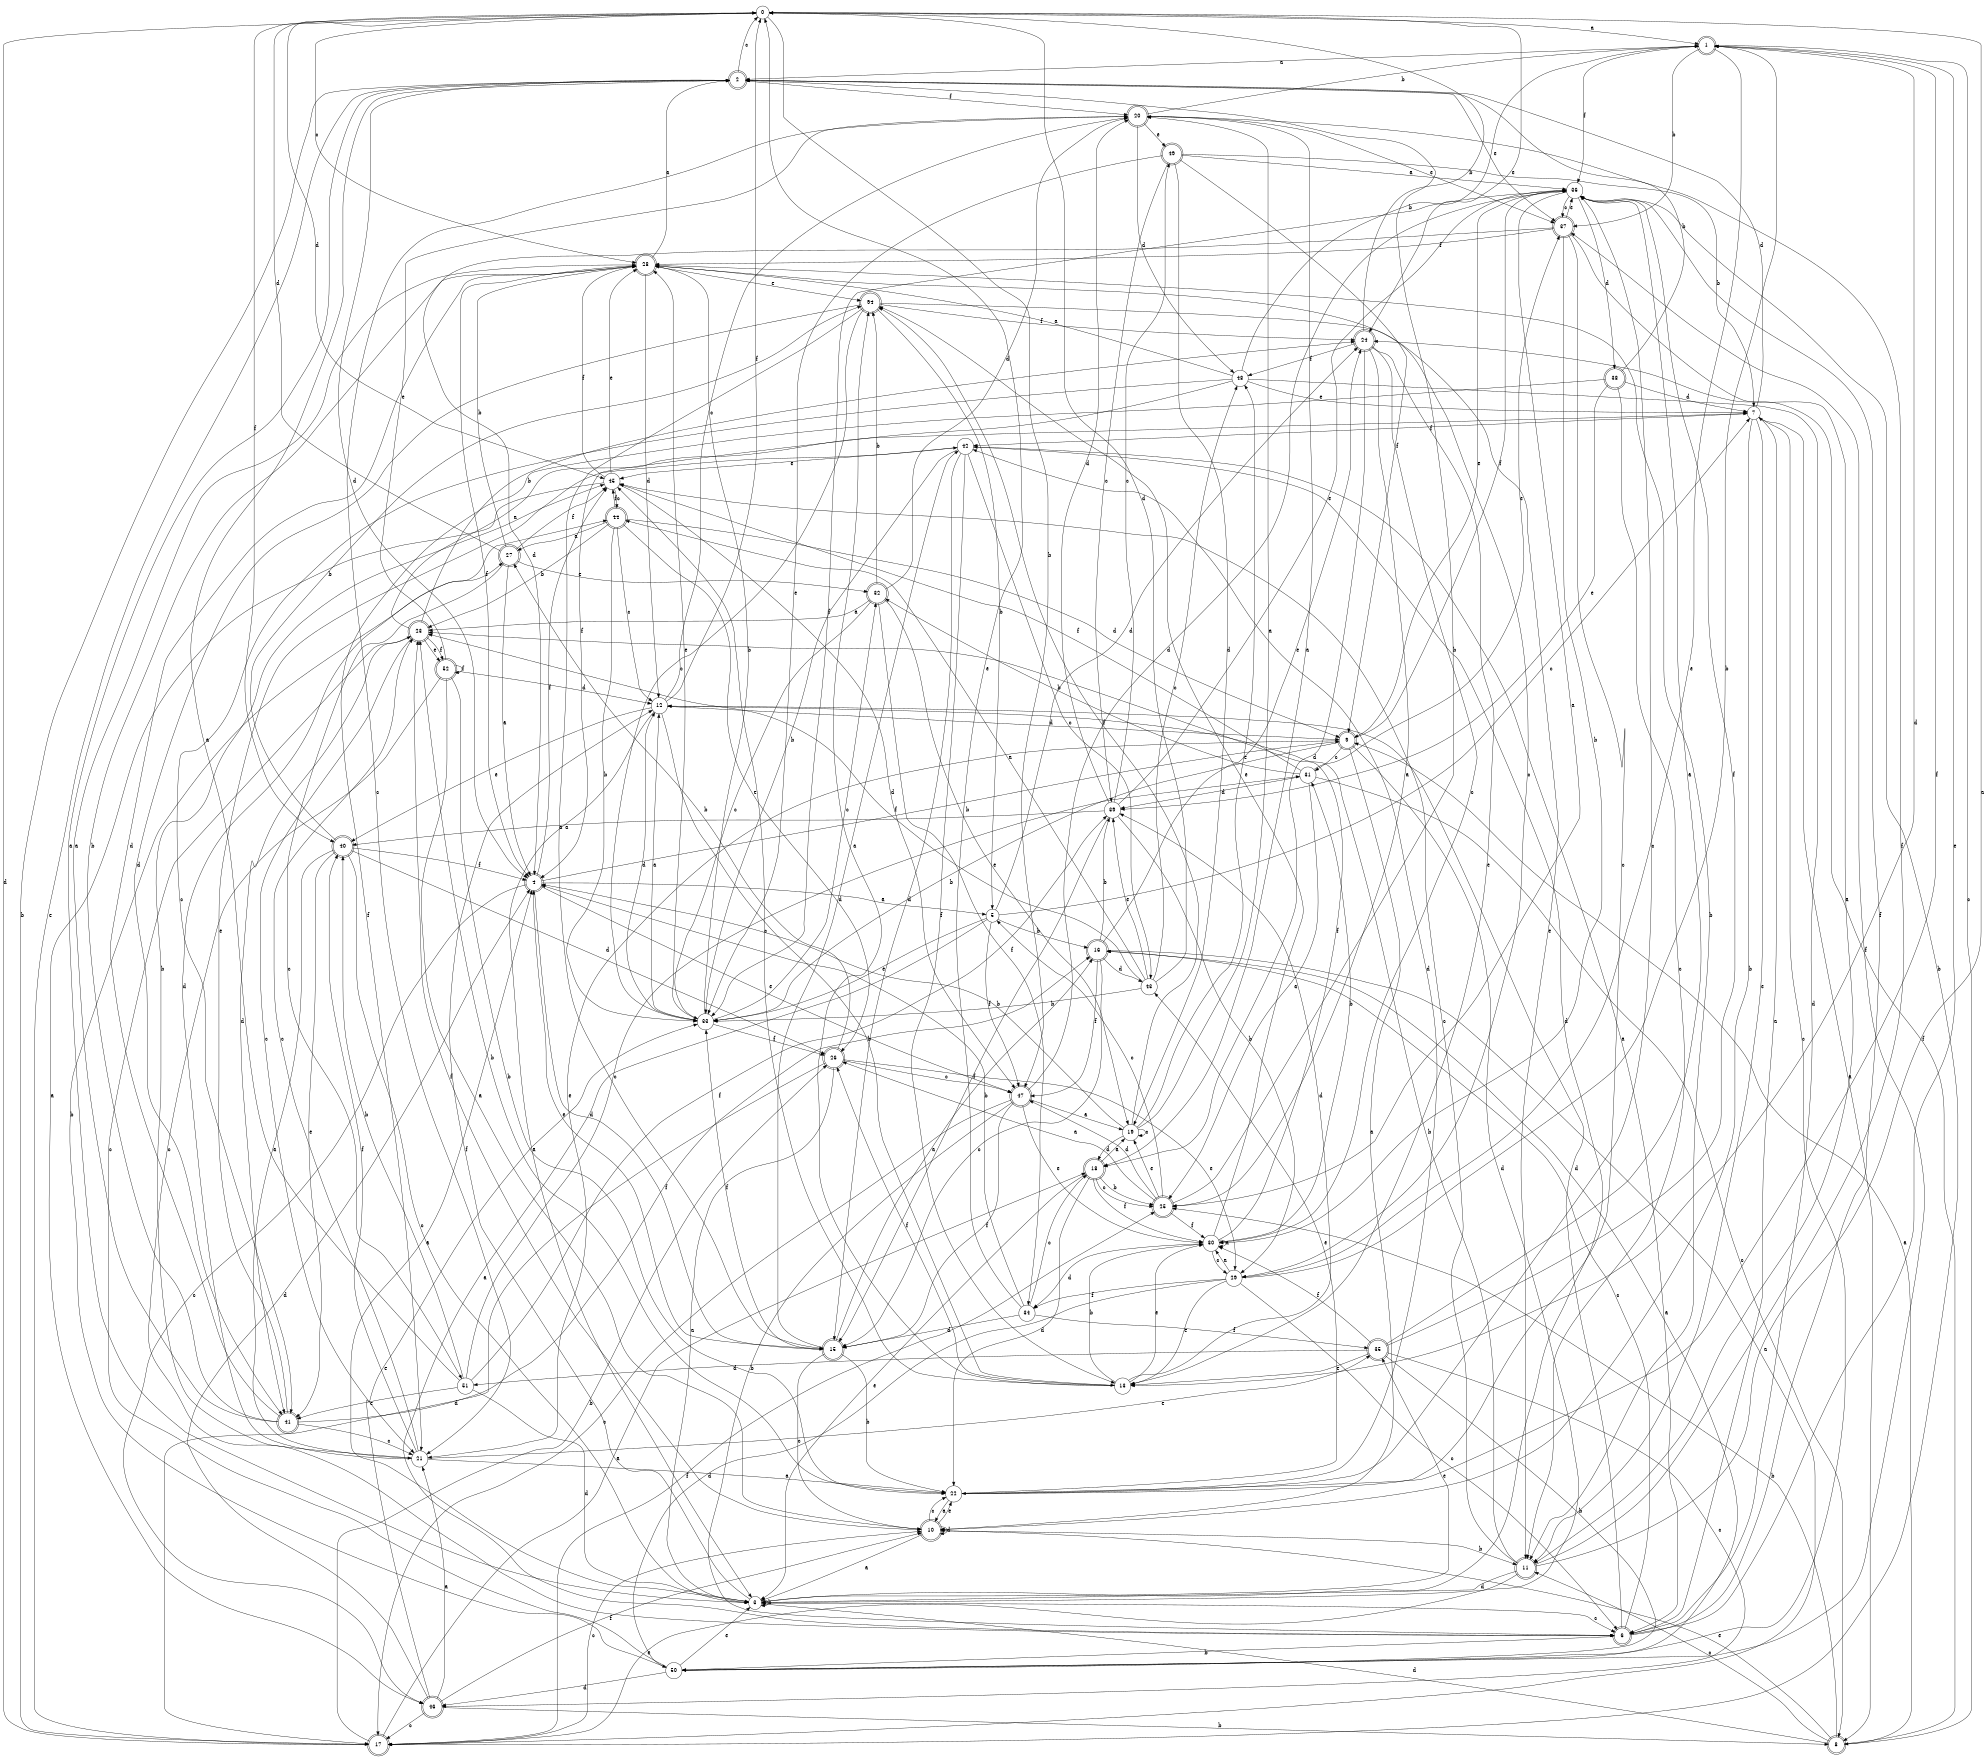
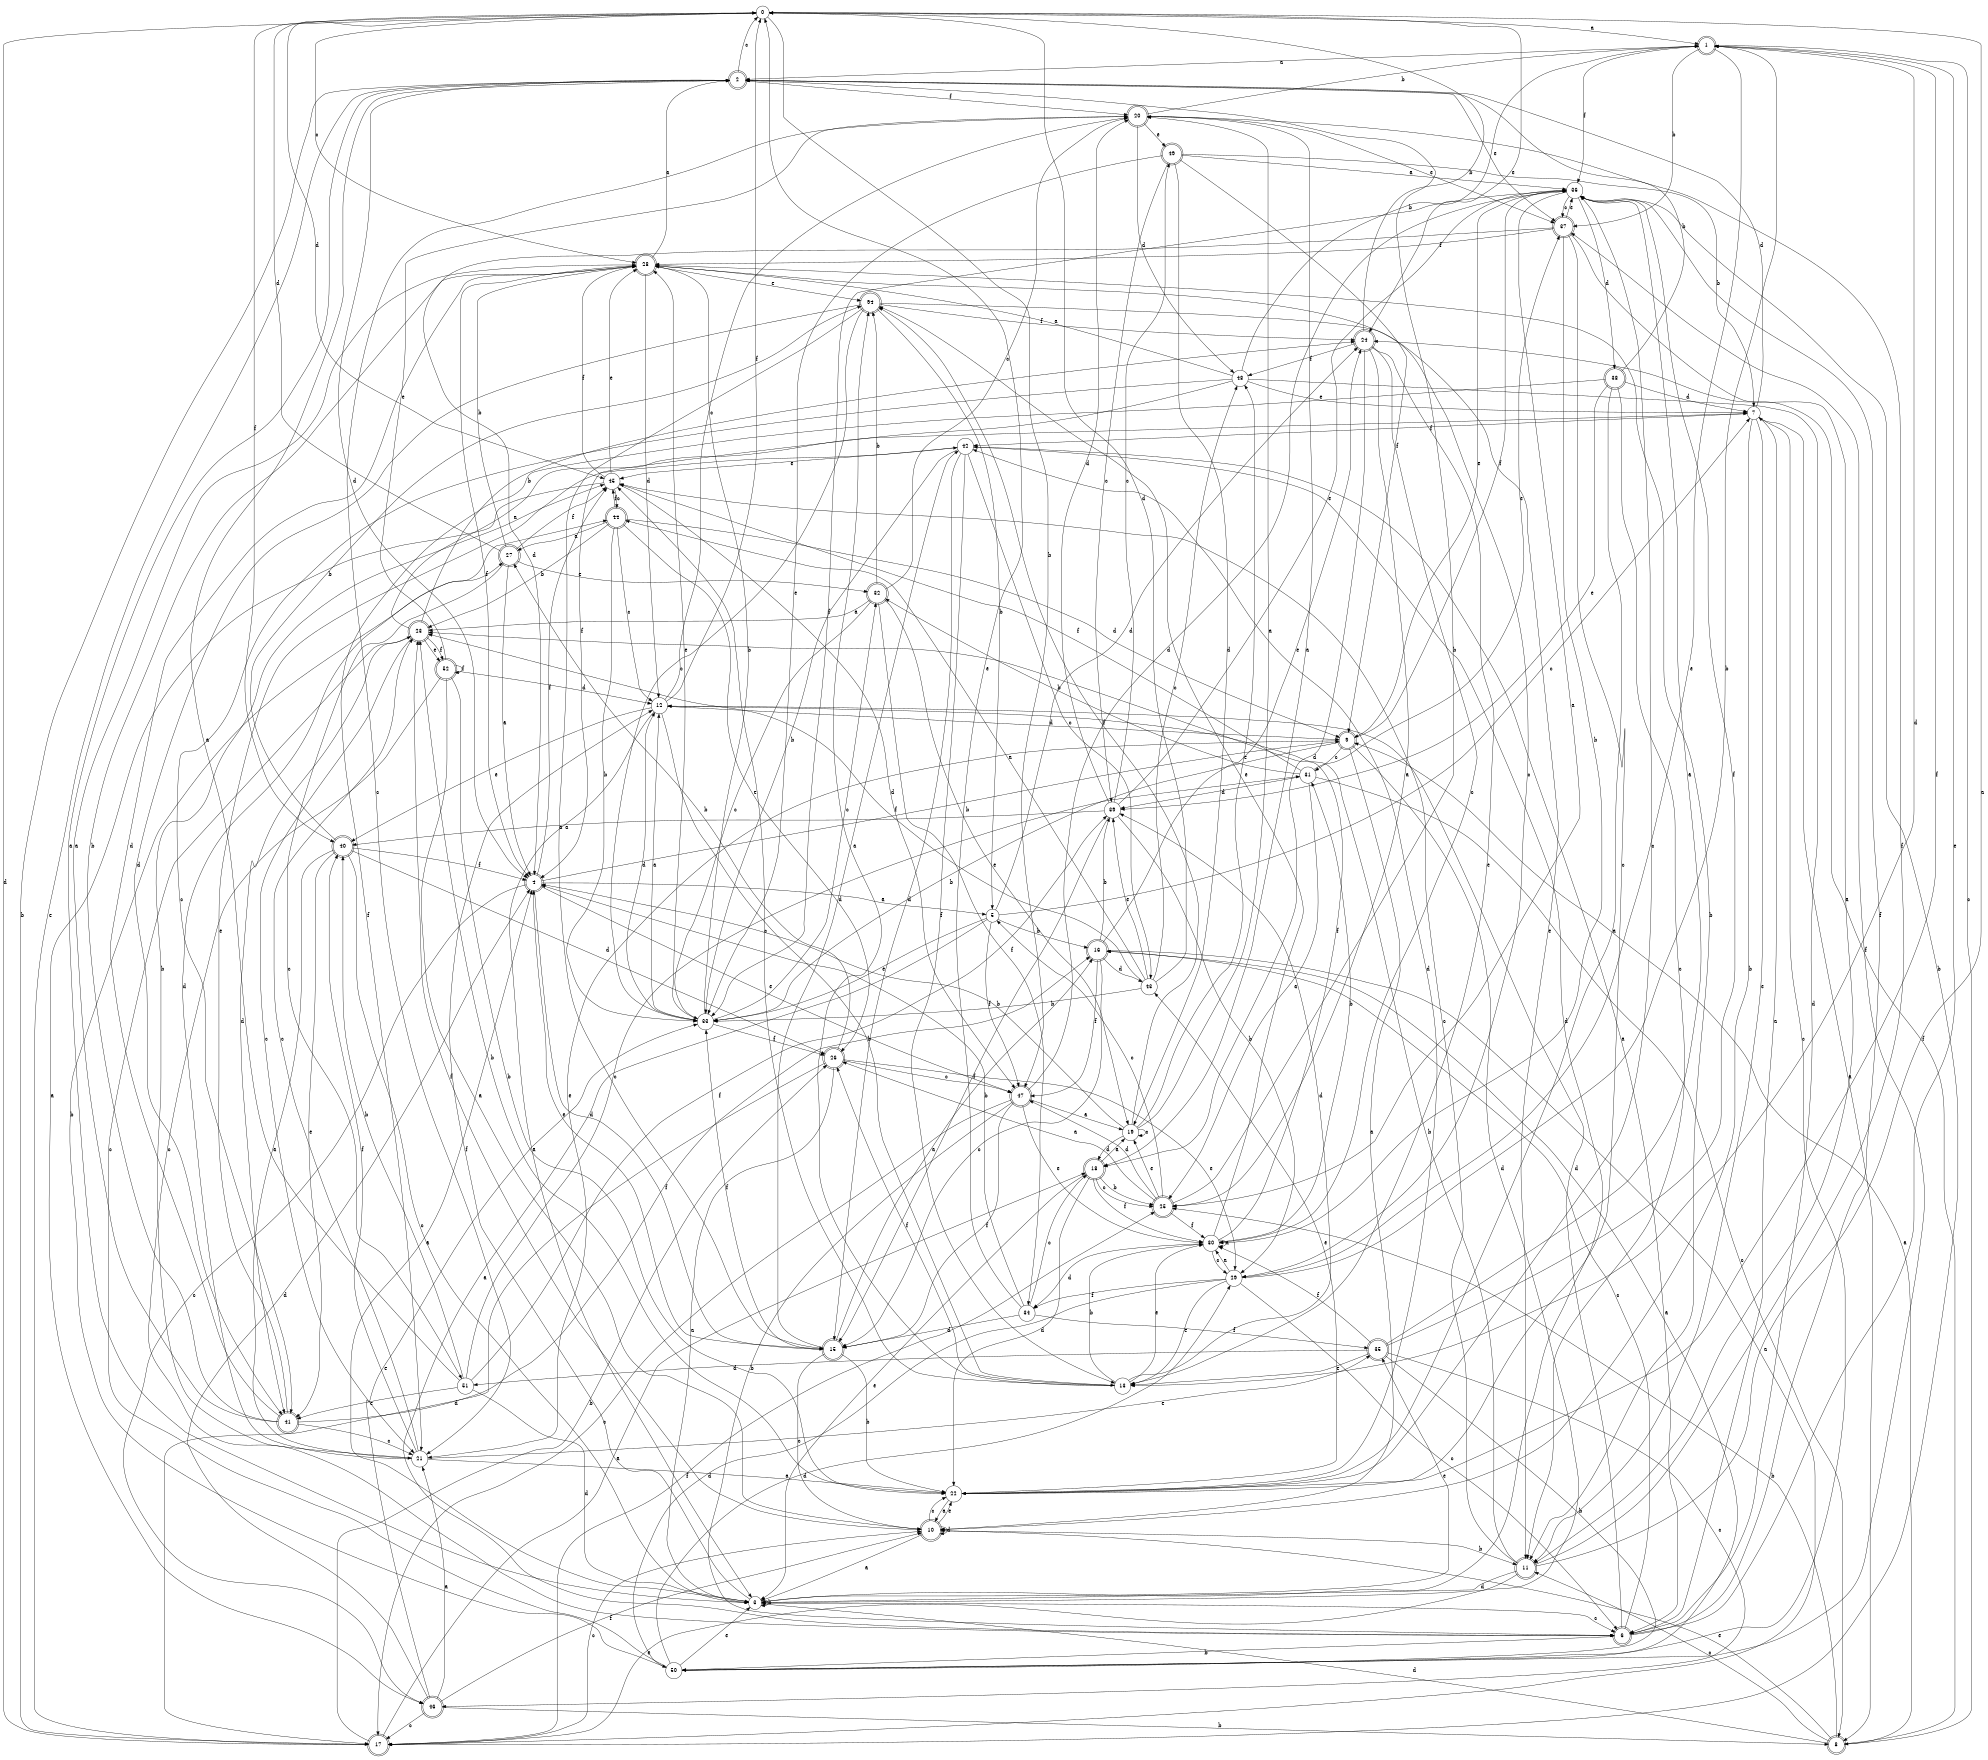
(1008, 359) -> (1008, 359)
none -> (1532, 1139)
(561, 1689) -> (913, 1454)
